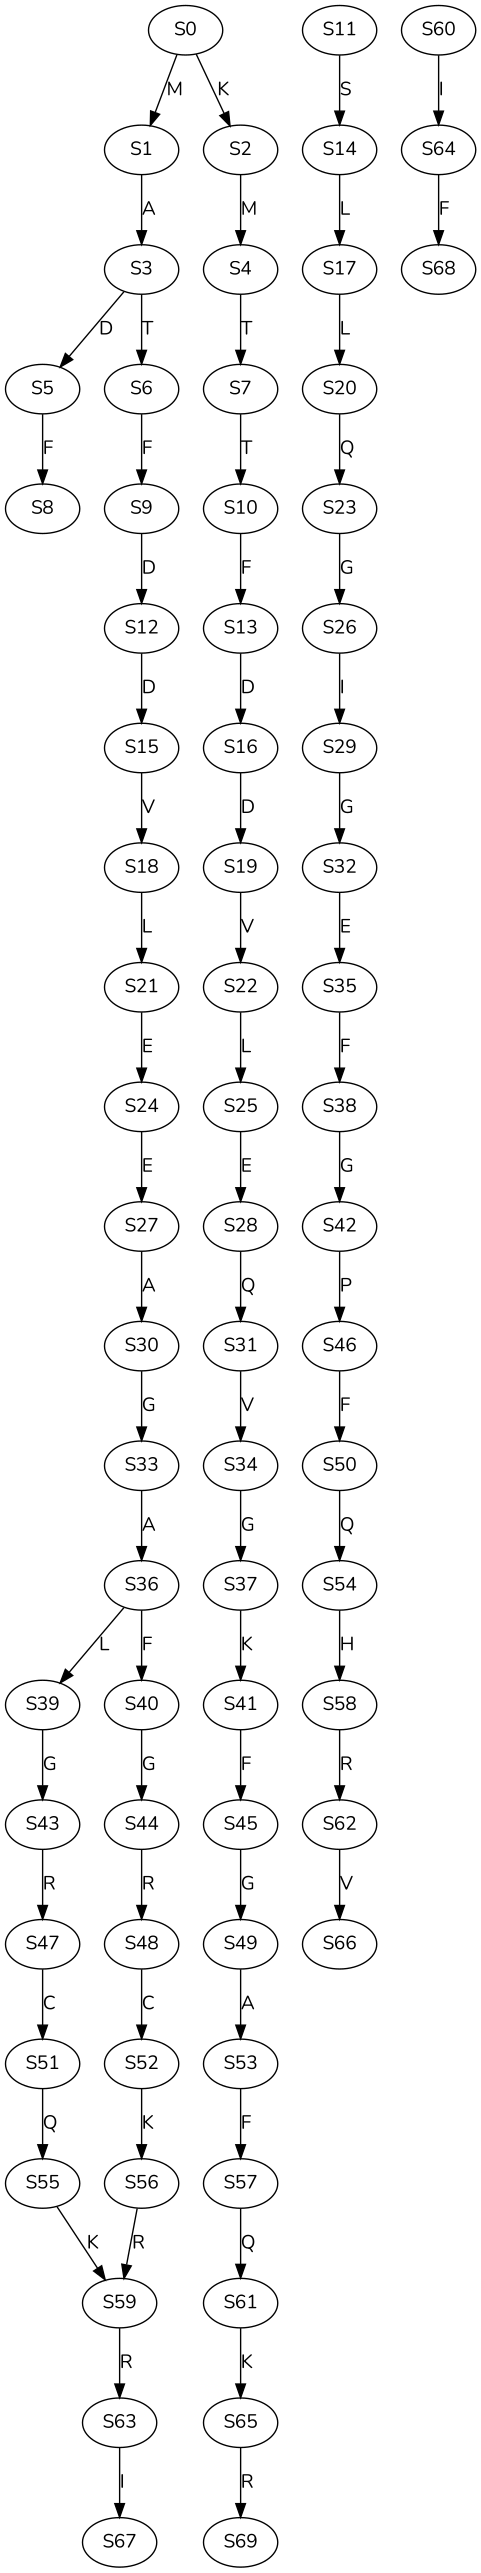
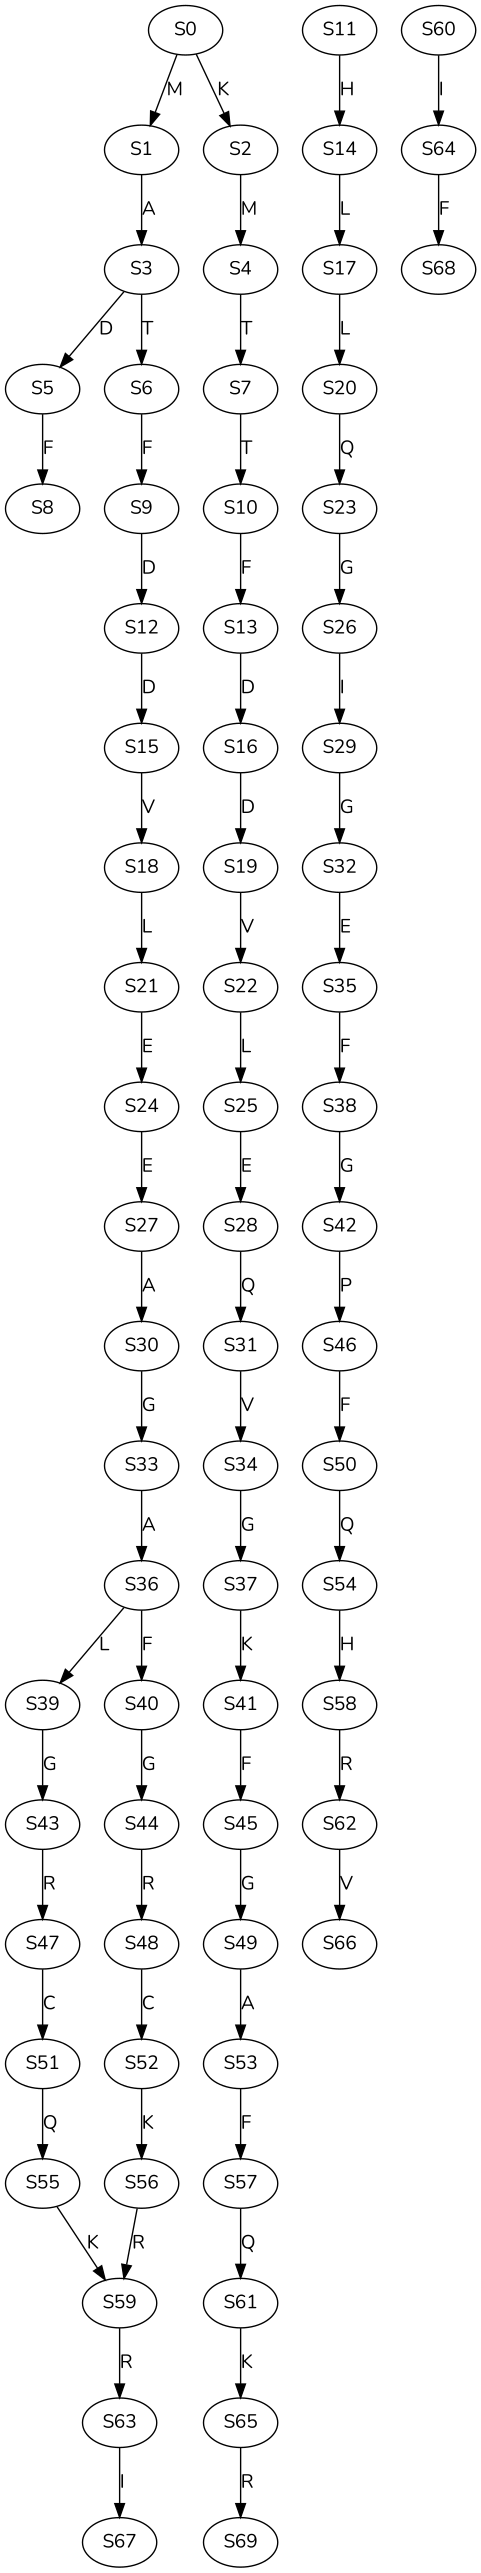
(346, 90) -> (347, 90)
